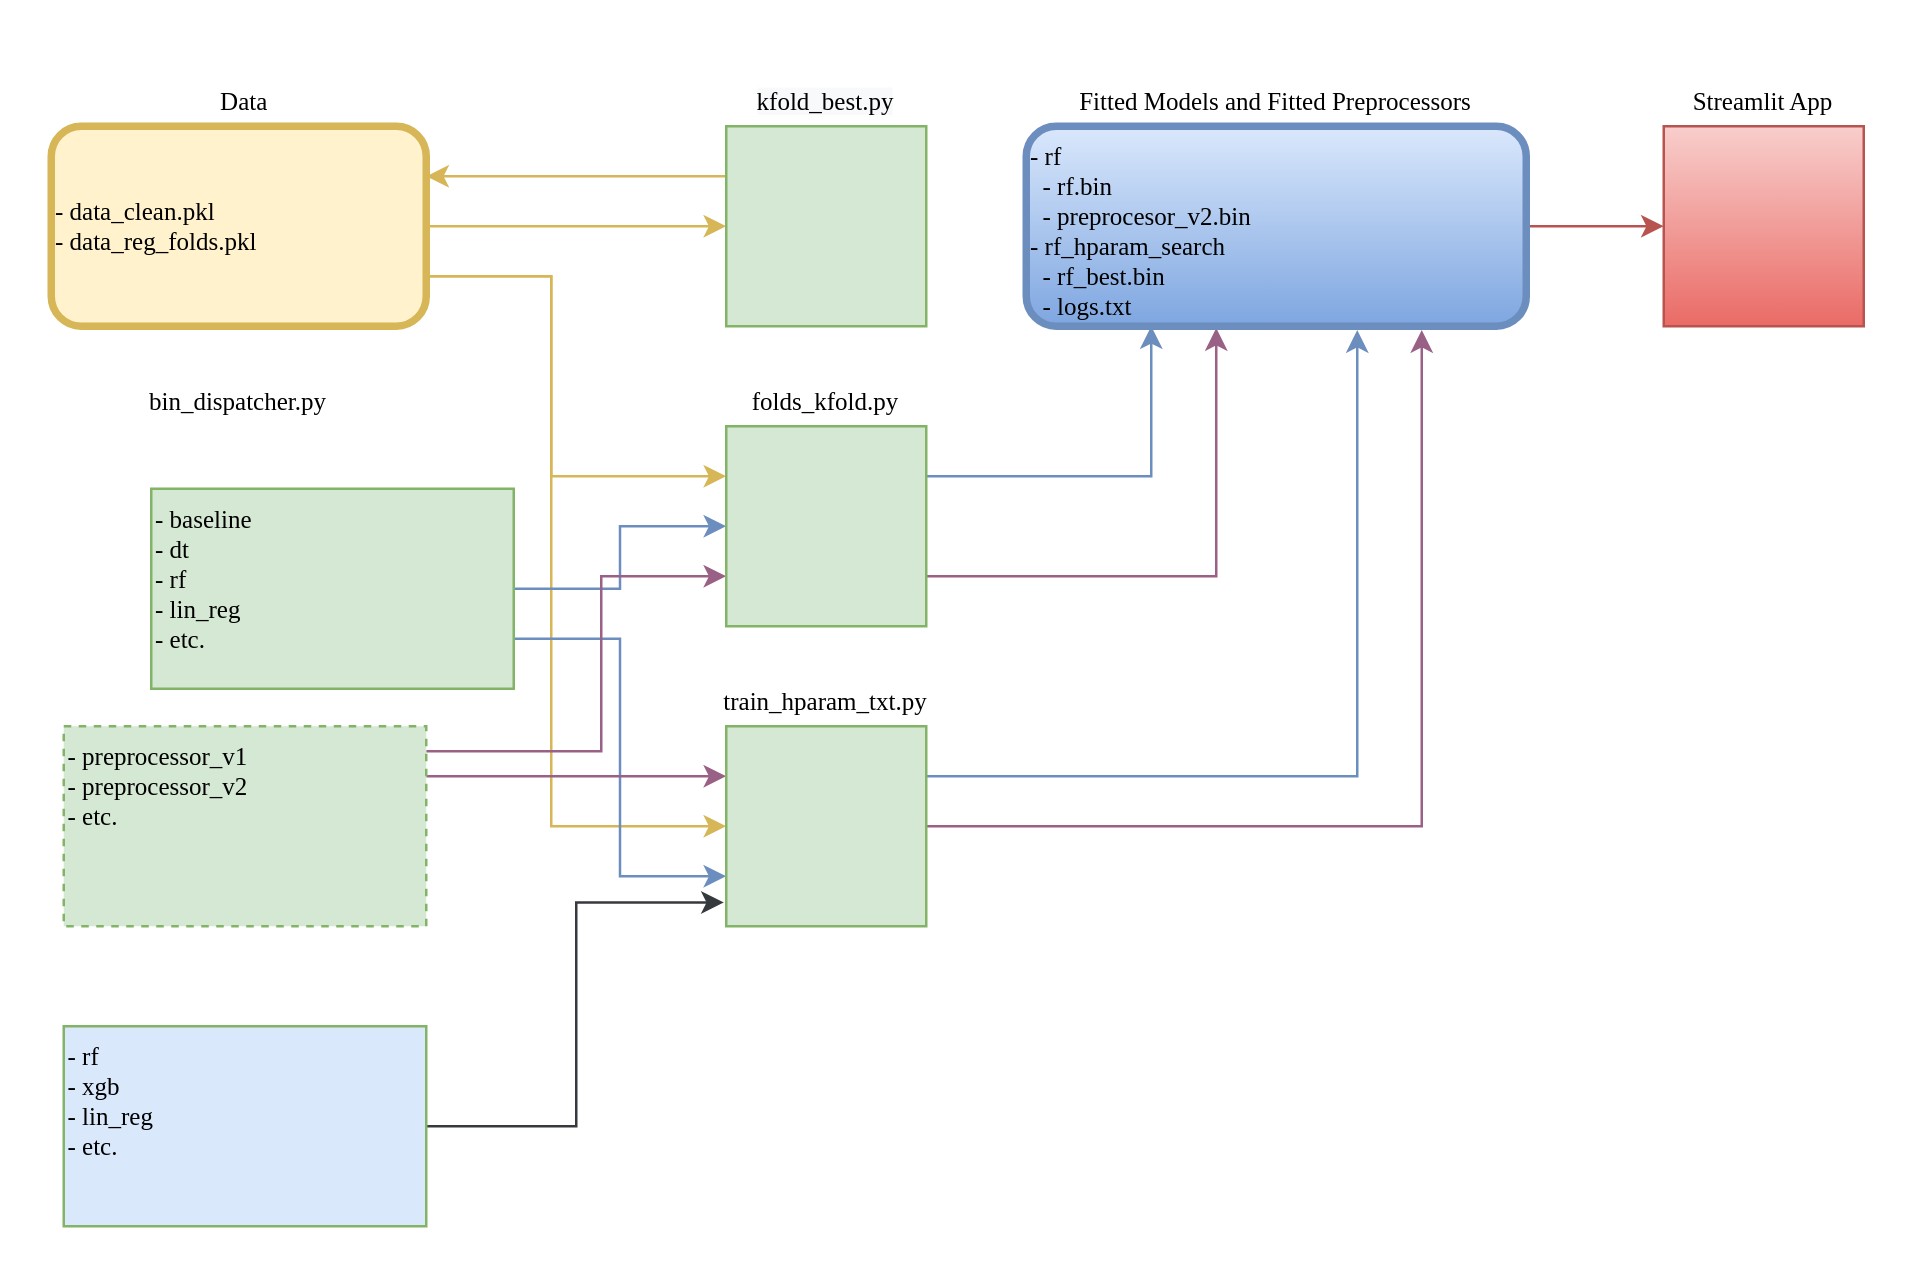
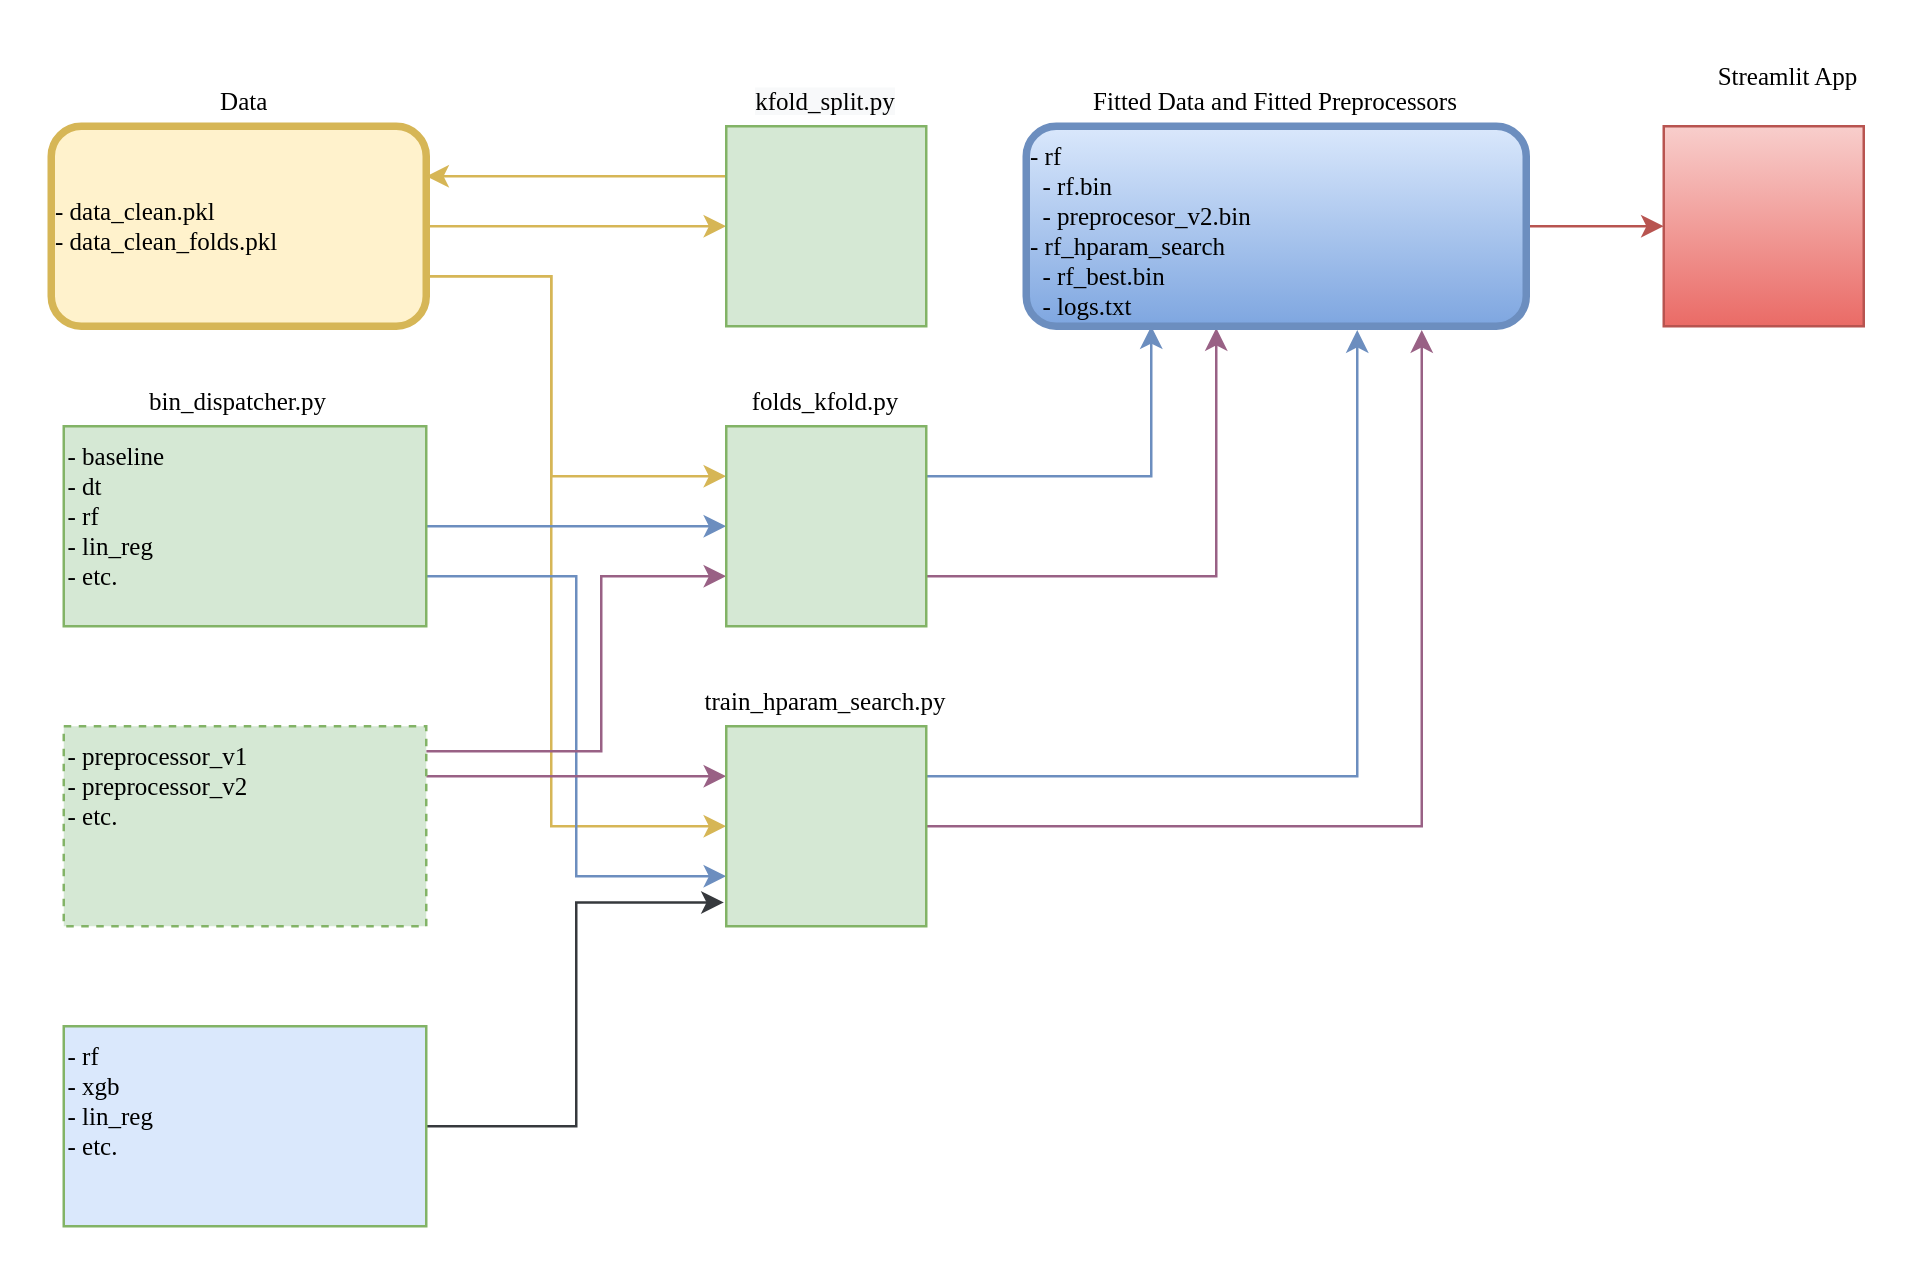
(826, 101) -> (826, 101)
(1276, 101) -> (1276, 101)
(1764, 101) -> (1789, 76)
(183, 226) -> (194, 226)
(333, 589) -> (245, 526)
(826, 701) -> (826, 701)
